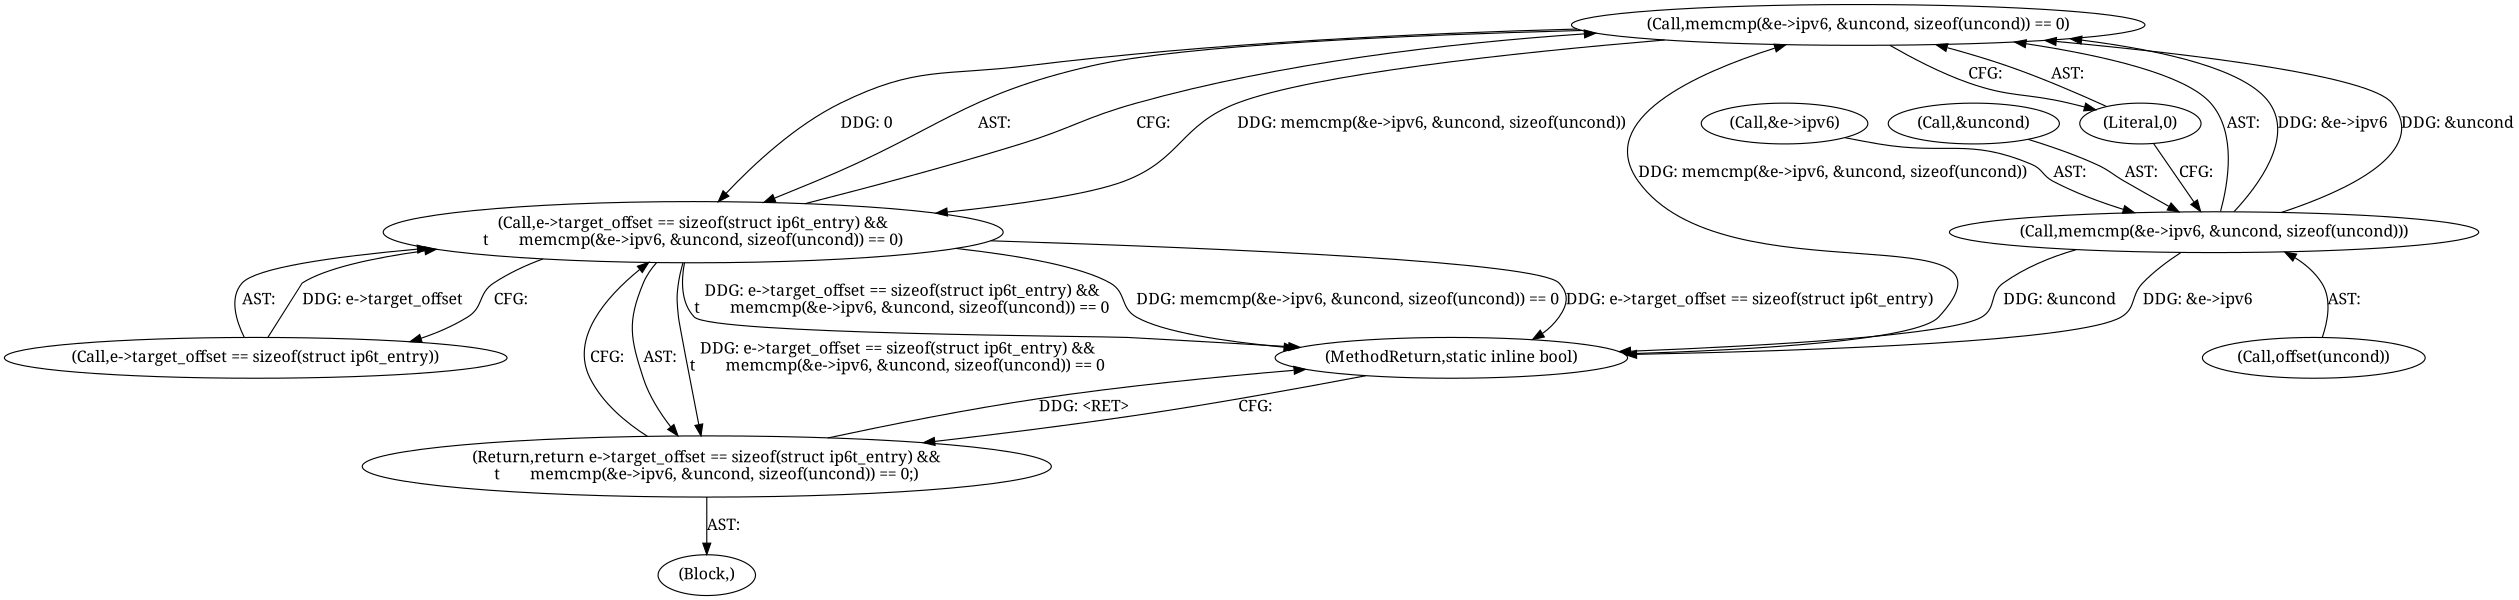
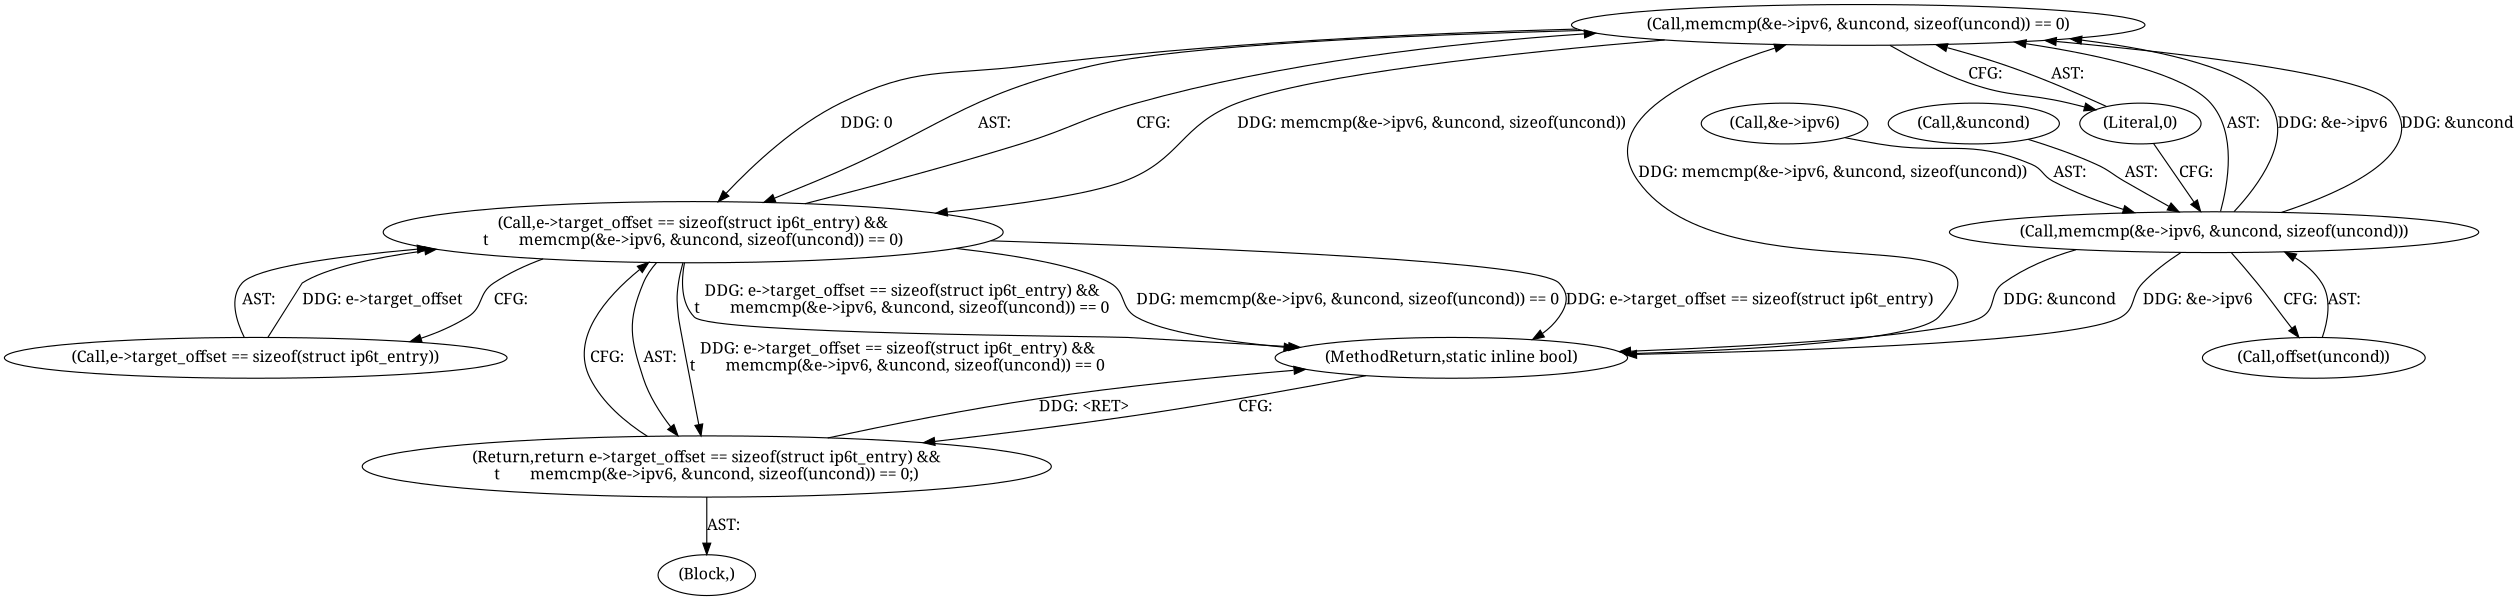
none -> (2263, 290)
